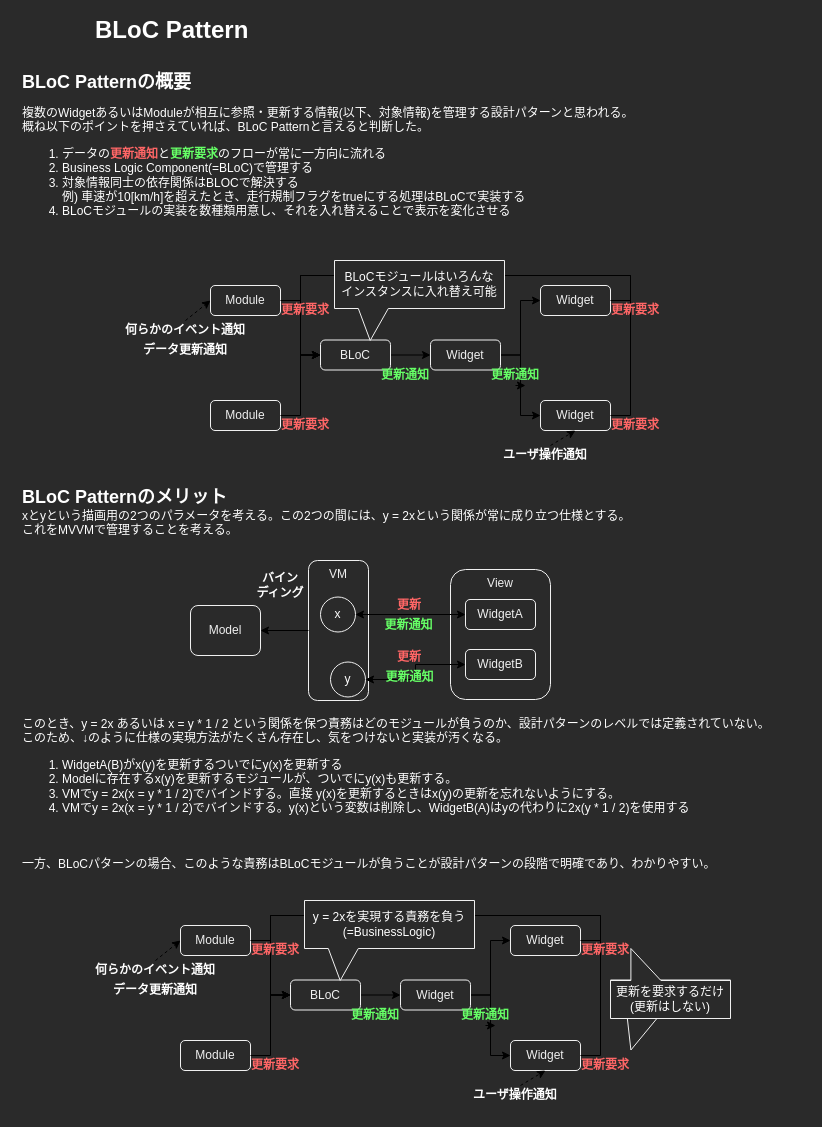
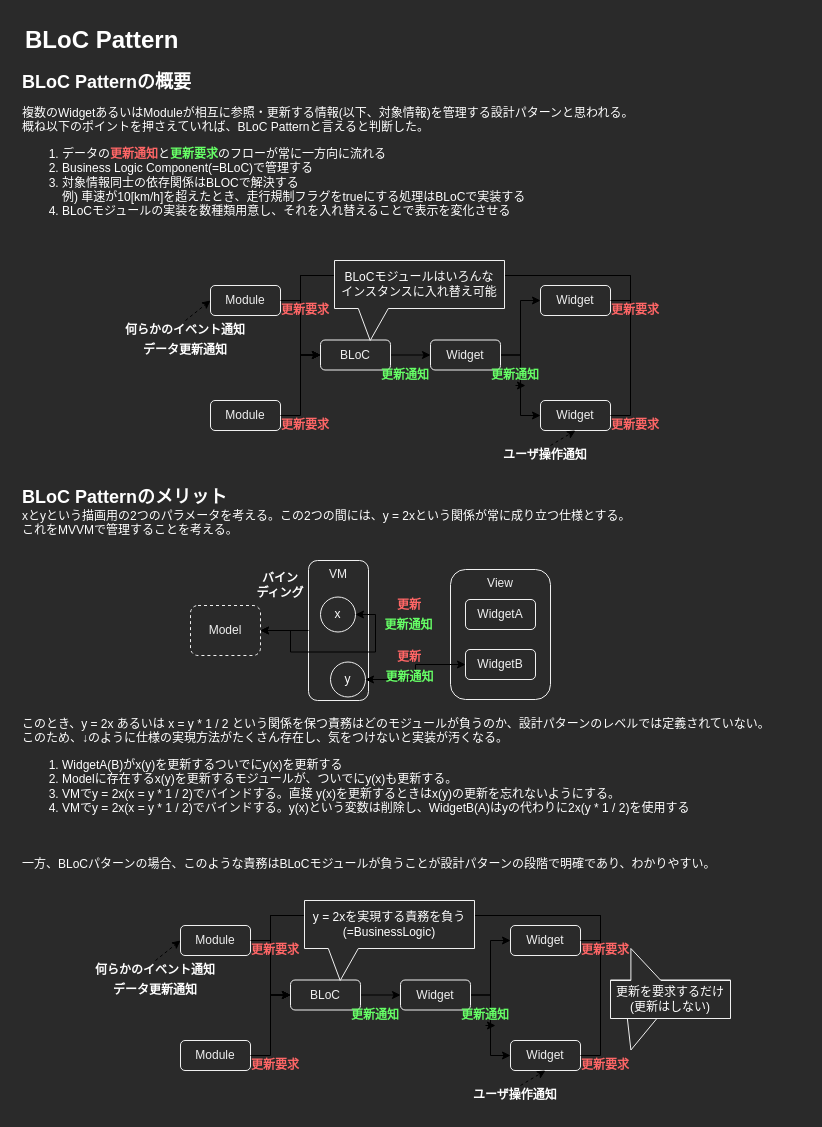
(421, 31) -> (351, 41)
(450, 615) -> (369, 652)
(226, 631) -> (226, 631)
